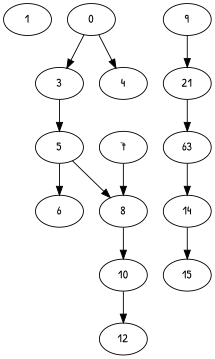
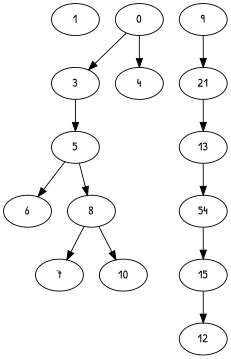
(187, 147) -> (203, 147)
(123, 175) -> (77, 239)
(187, 211) -> (203, 211)
(123, 303) -> (203, 303)
